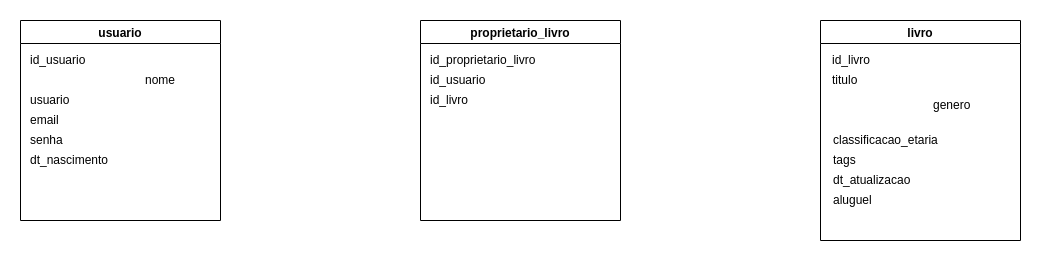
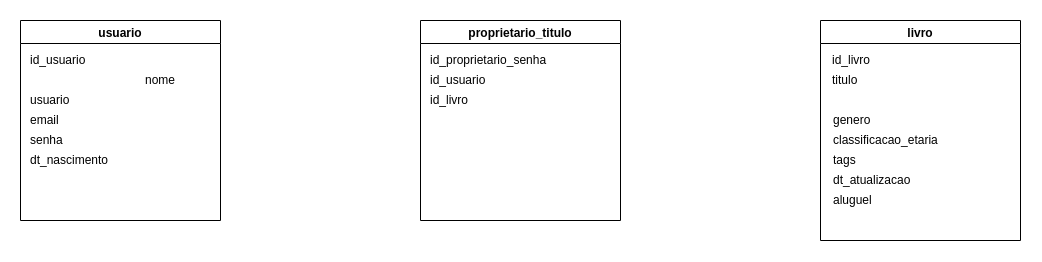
(520, 33) -> (520, 33)
(493, 61) -> (496, 61)
(957, 106) -> (857, 121)
